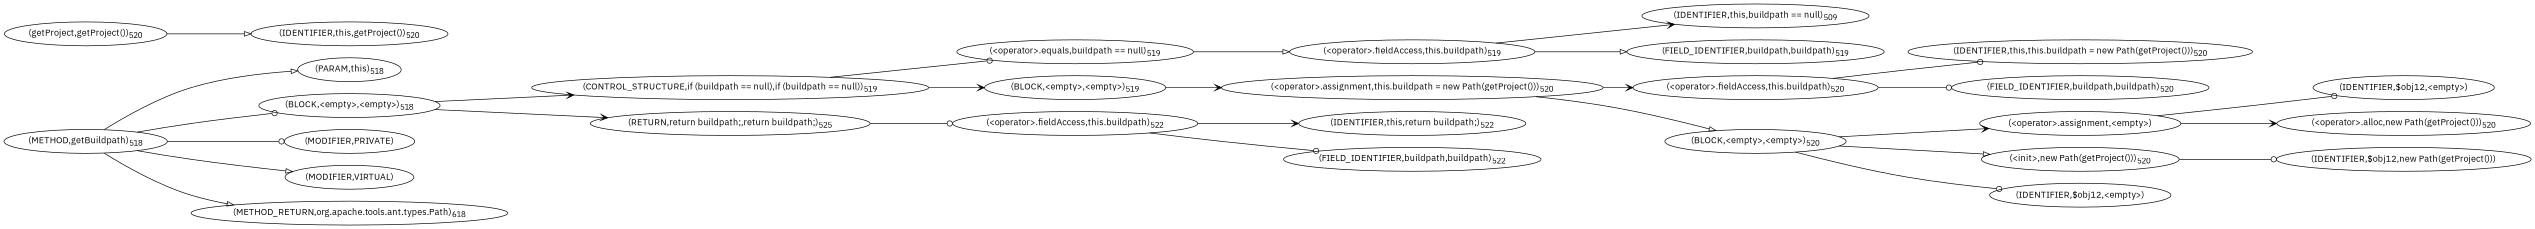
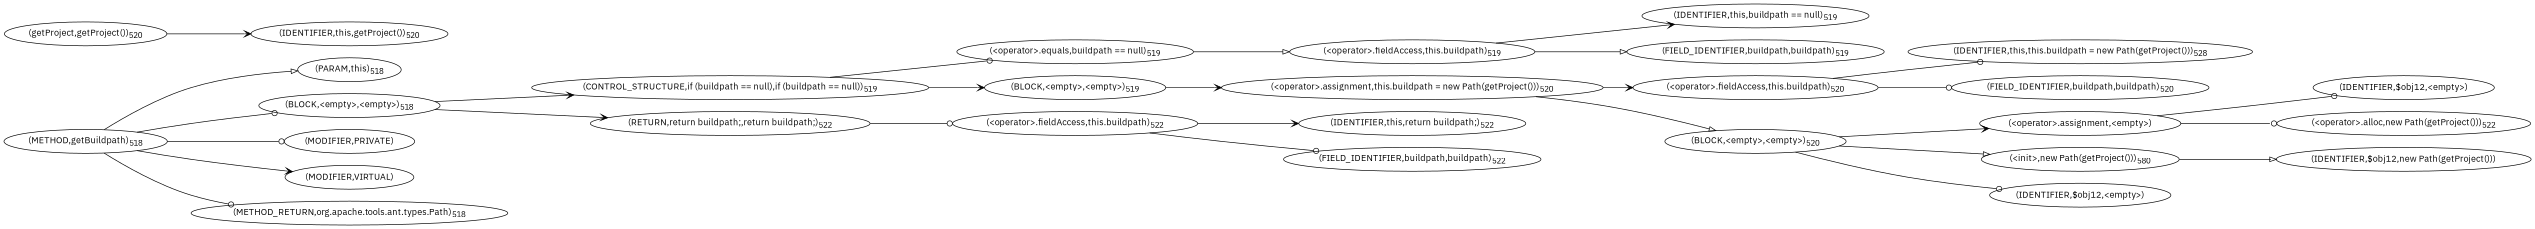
(1831, 15) -> (1831, 15)
(206, 34) -> (206, 34)
(2200, 51) -> (2200, 51)
(825, 122) -> (825, 122)
(2489, 122) -> (2489, 122)
(2225, 123) -> (2225, 123)
(2144, 158) -> (2144, 158)
(2225, 159) -> (2225, 159)
(211, 162) -> (211, 162)
(164, 185) -> (164, 185)
(459, 212) -> (459, 212)
